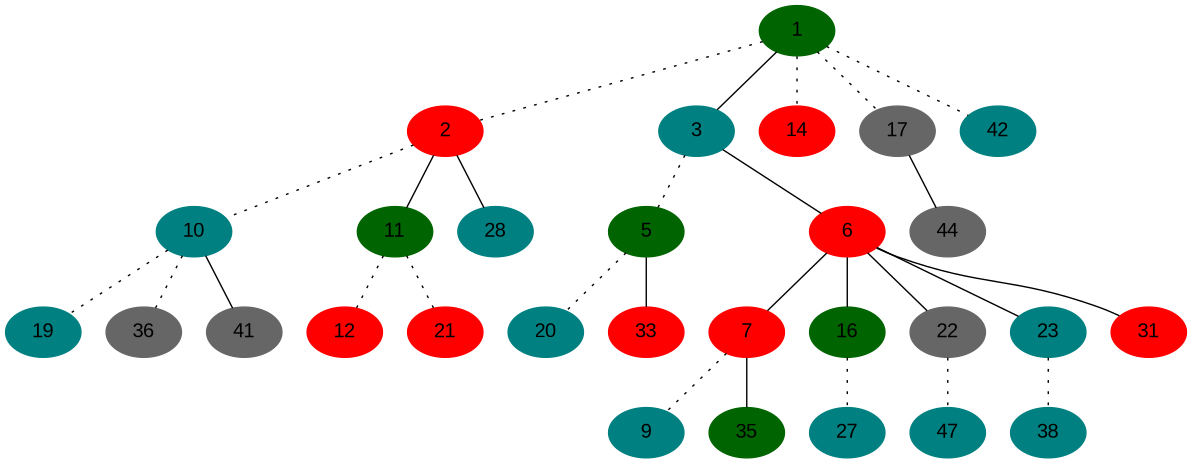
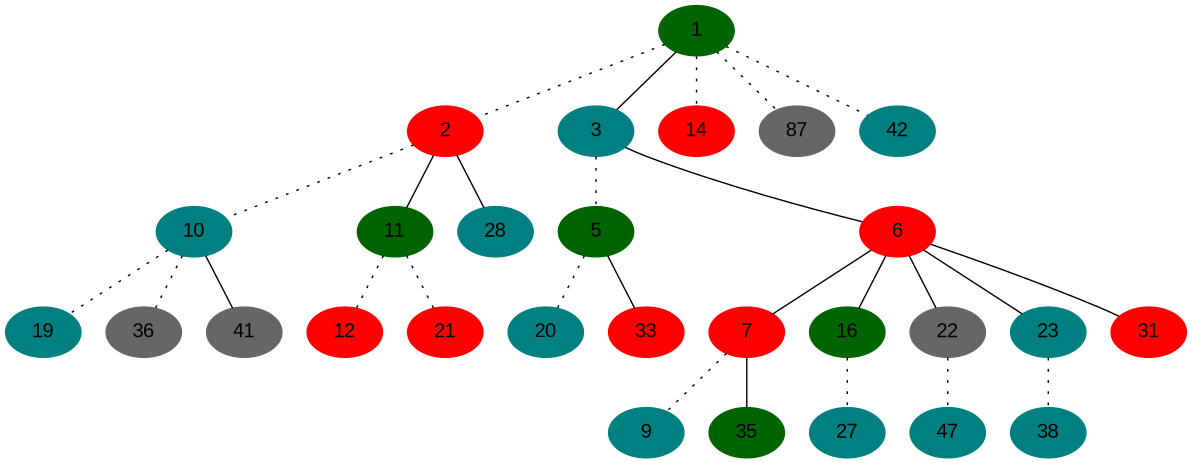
(898, 131) -> (797, 131)
(948, 232) -> none
